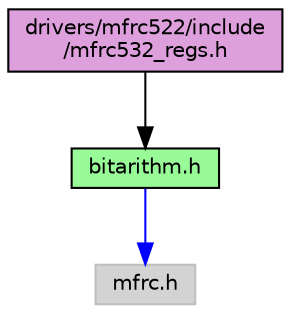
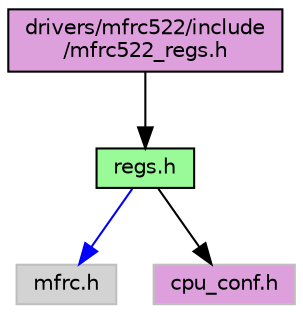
(145, 40) -> (145, 40)
(145, 168) -> (145, 168)
none -> (224, 284)
